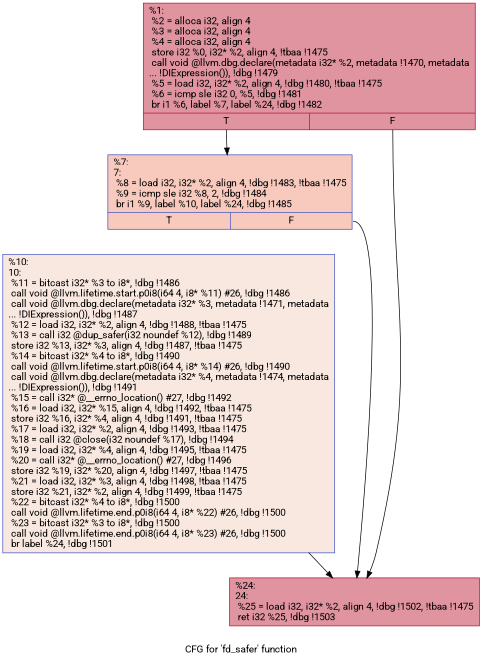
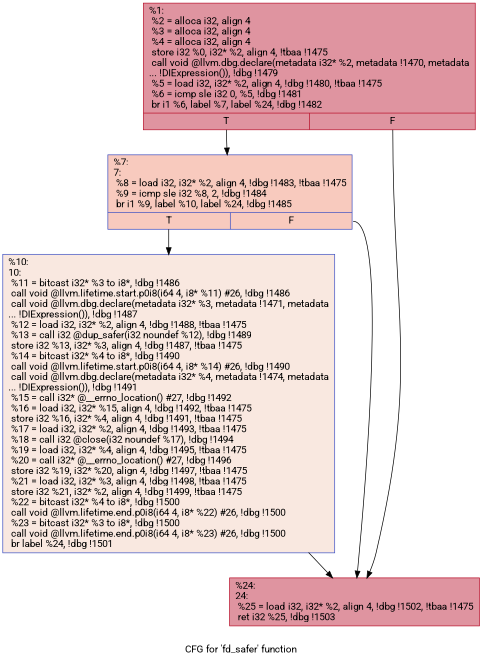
none -> (169, 238)
